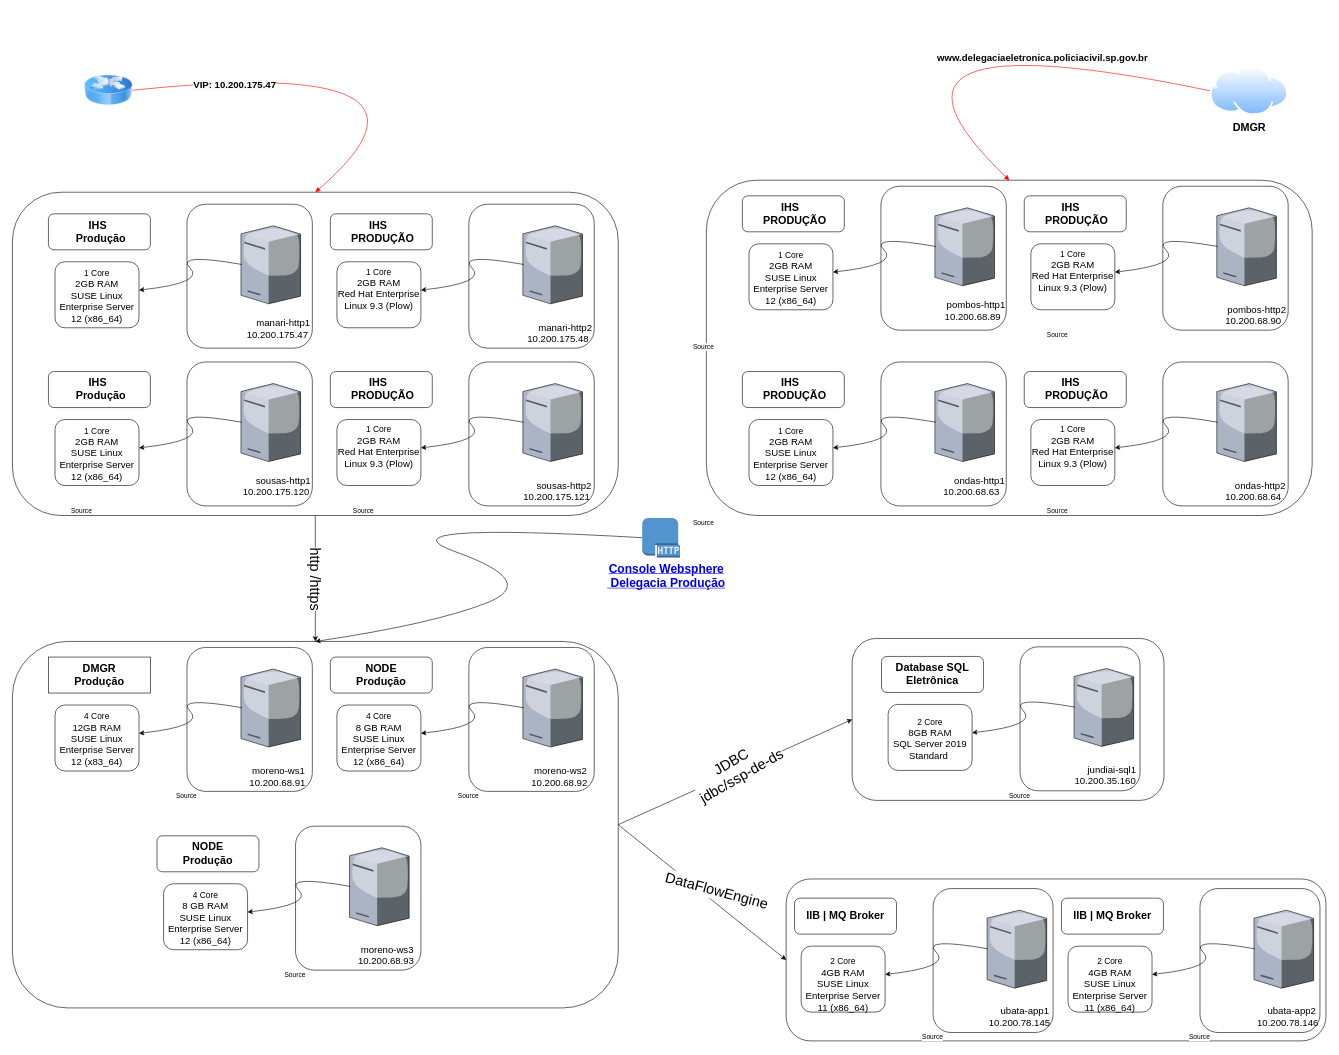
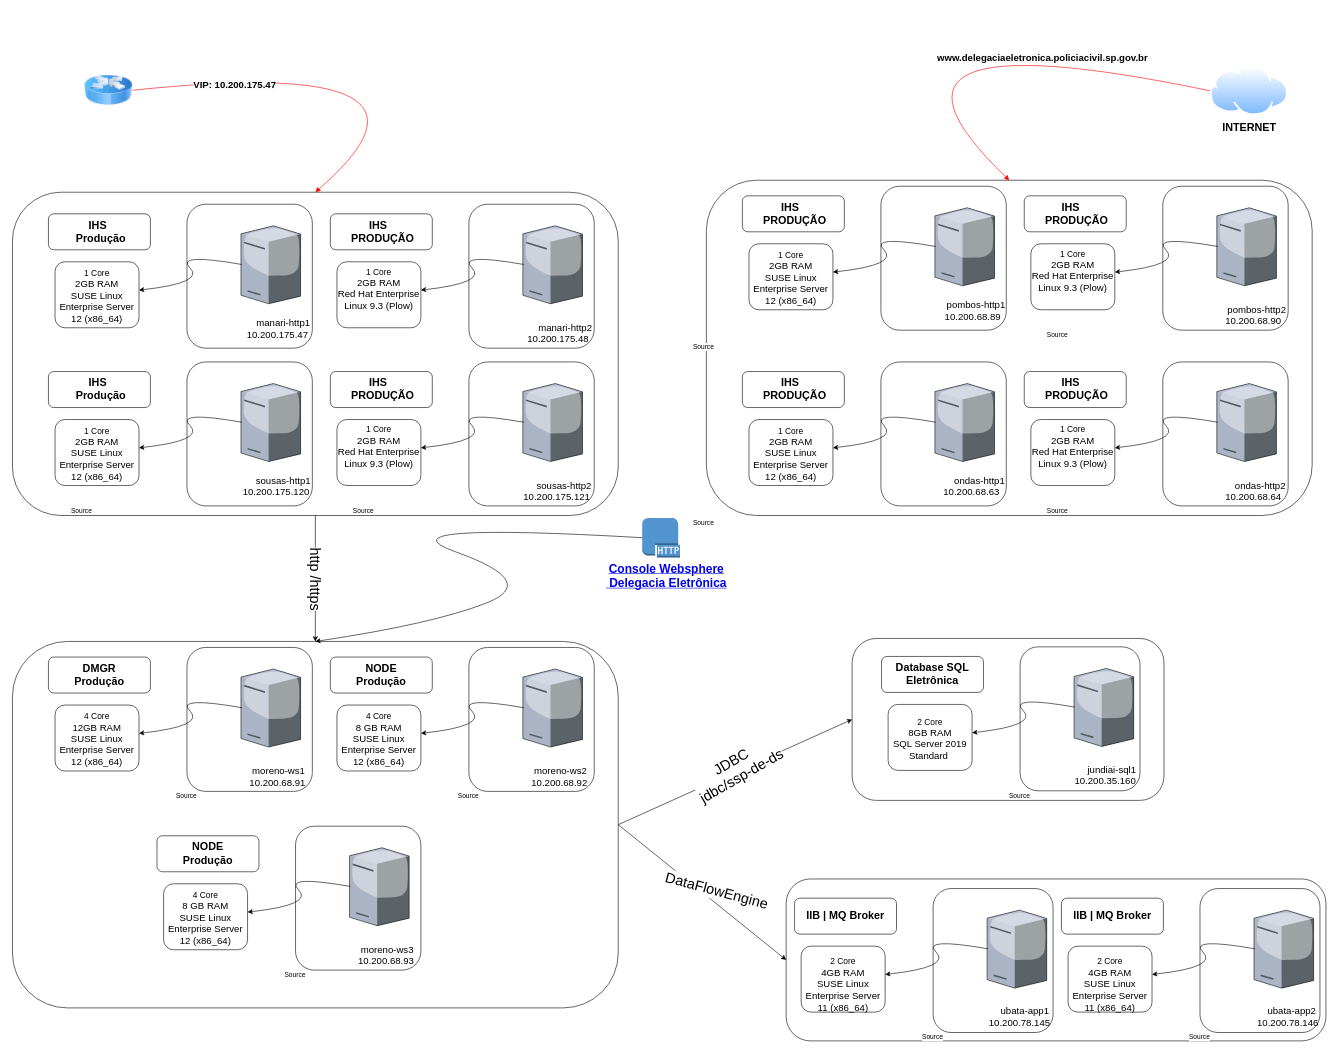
(1250, 126) -> (1250, 126)
(667, 576) -> (667, 576)
(99, 675) -> (99, 675)
(97, 738) -> (97, 738)
